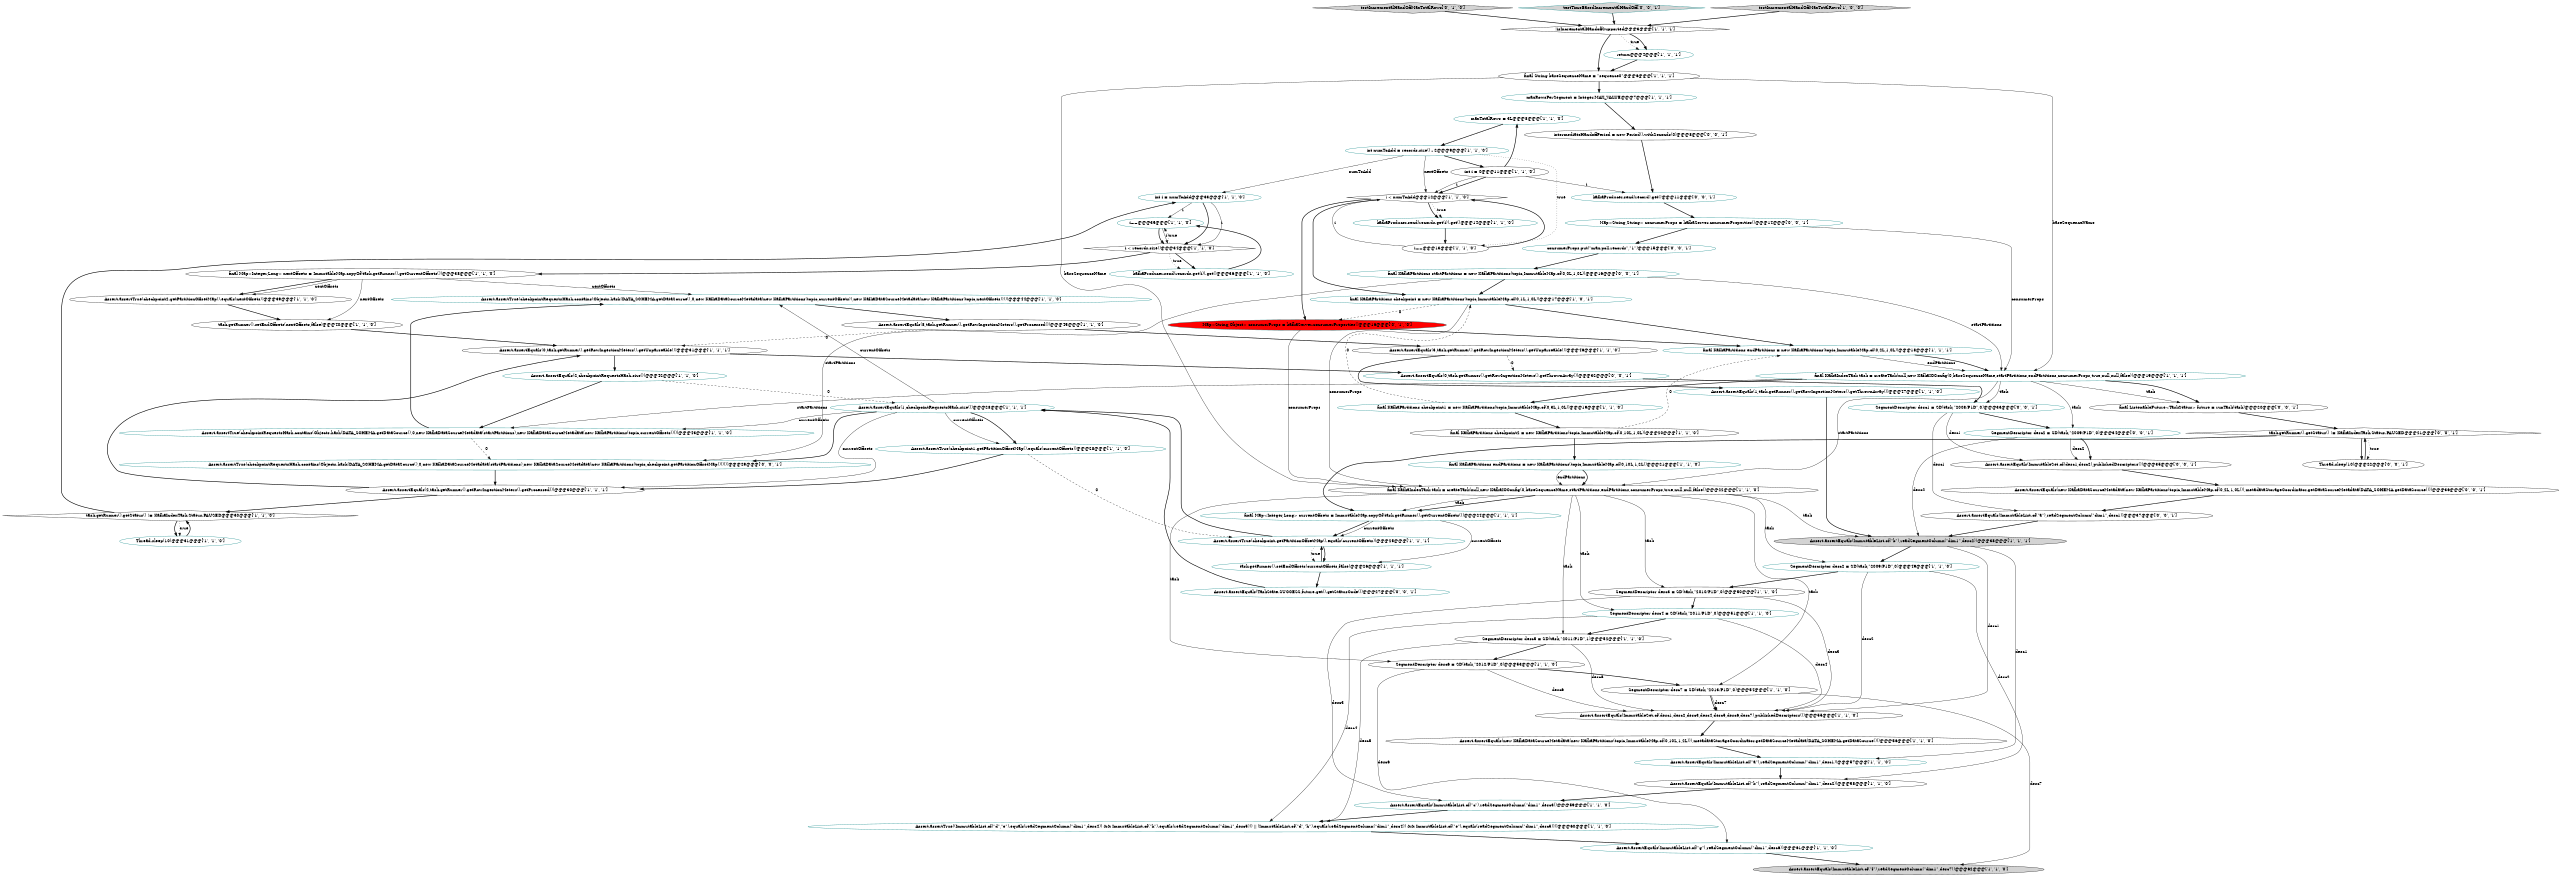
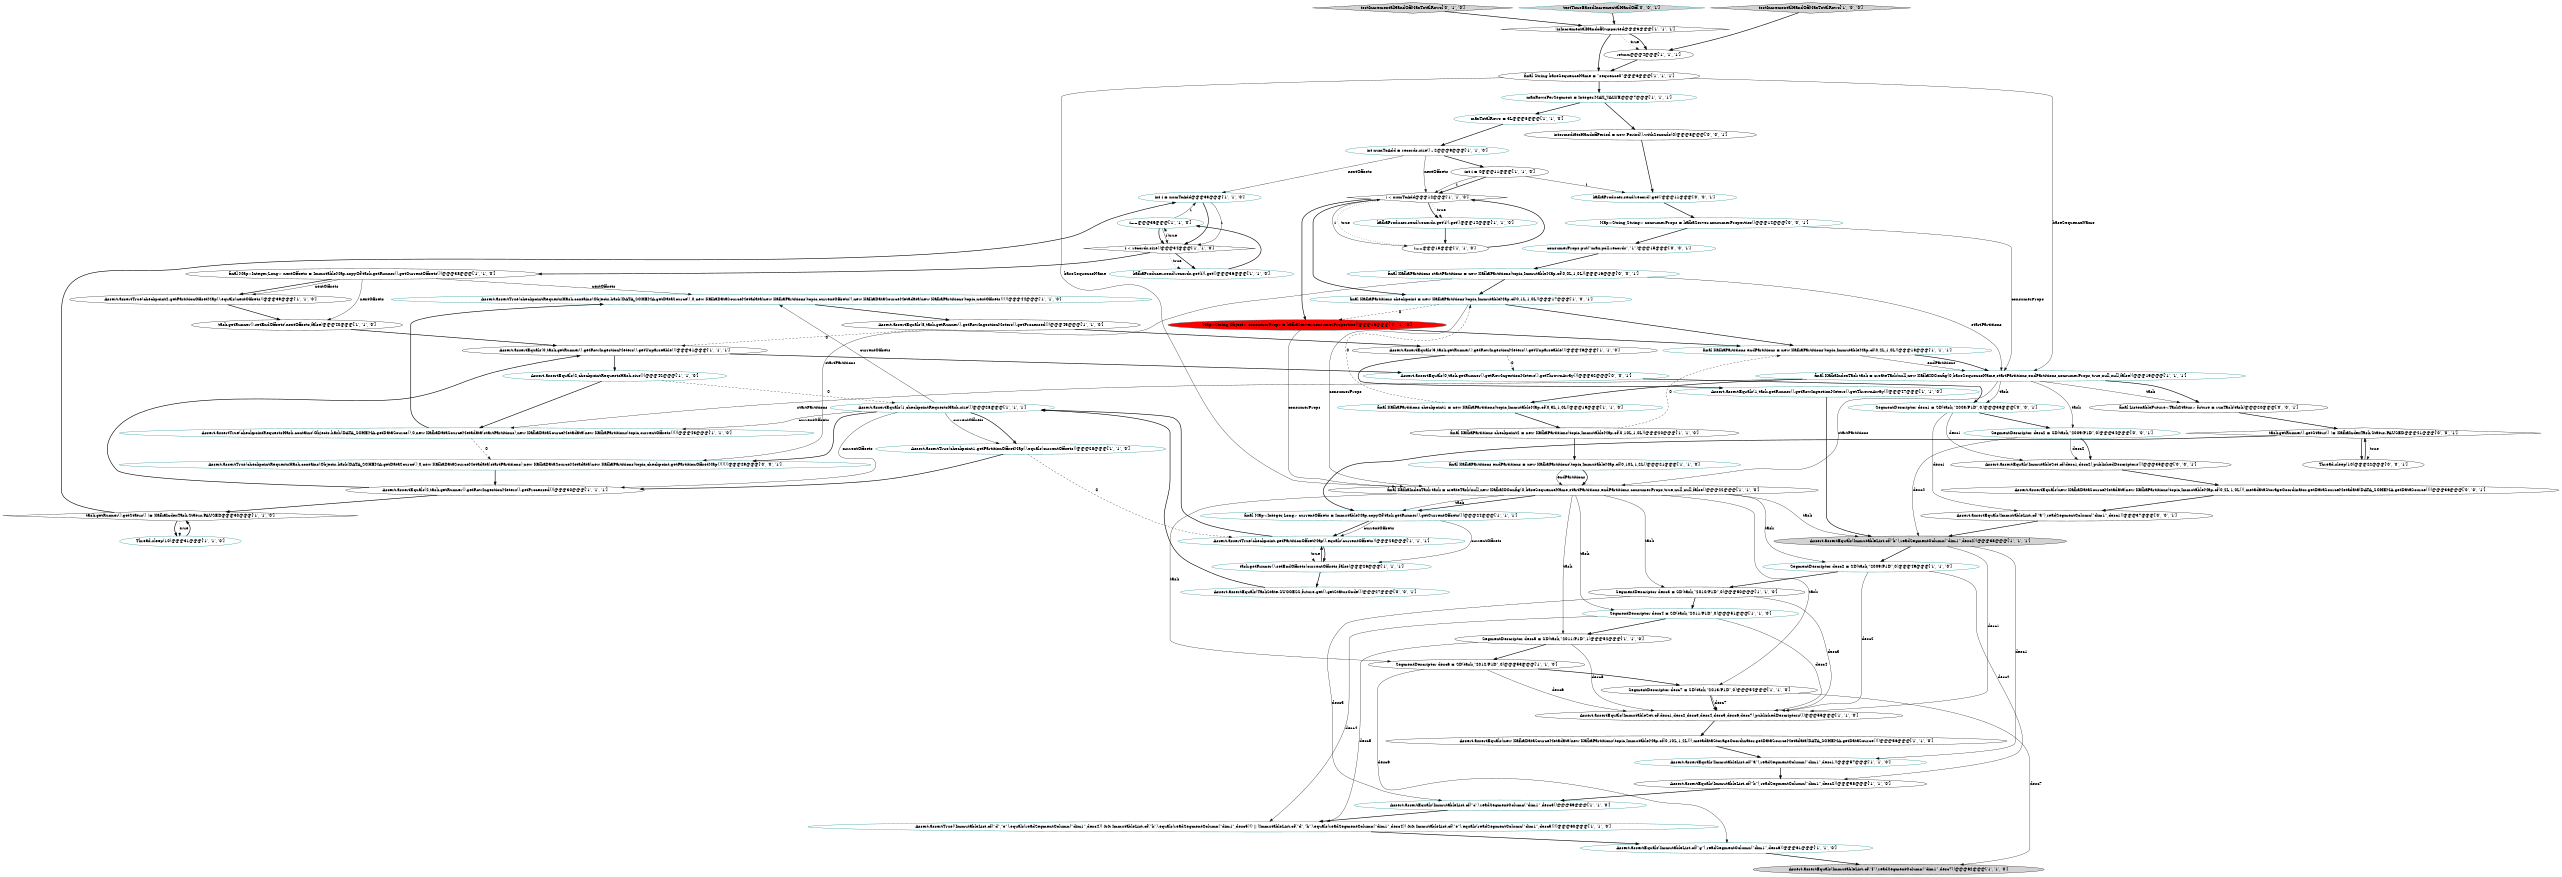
(1715, 18) -> (1736, 33)
(1649, 55) -> (1649, 55)
(1514, 148) -> (1559, 108)
(1360, 172) -> (1360, 172)
(1557, 198) -> (1342, 229)
(1181, 209) -> (1185, 213)
